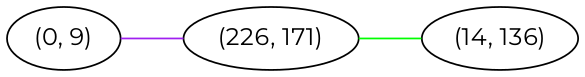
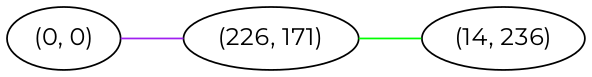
(64, 38) -> (64, 38)
(500, 38) -> (503, 38)
